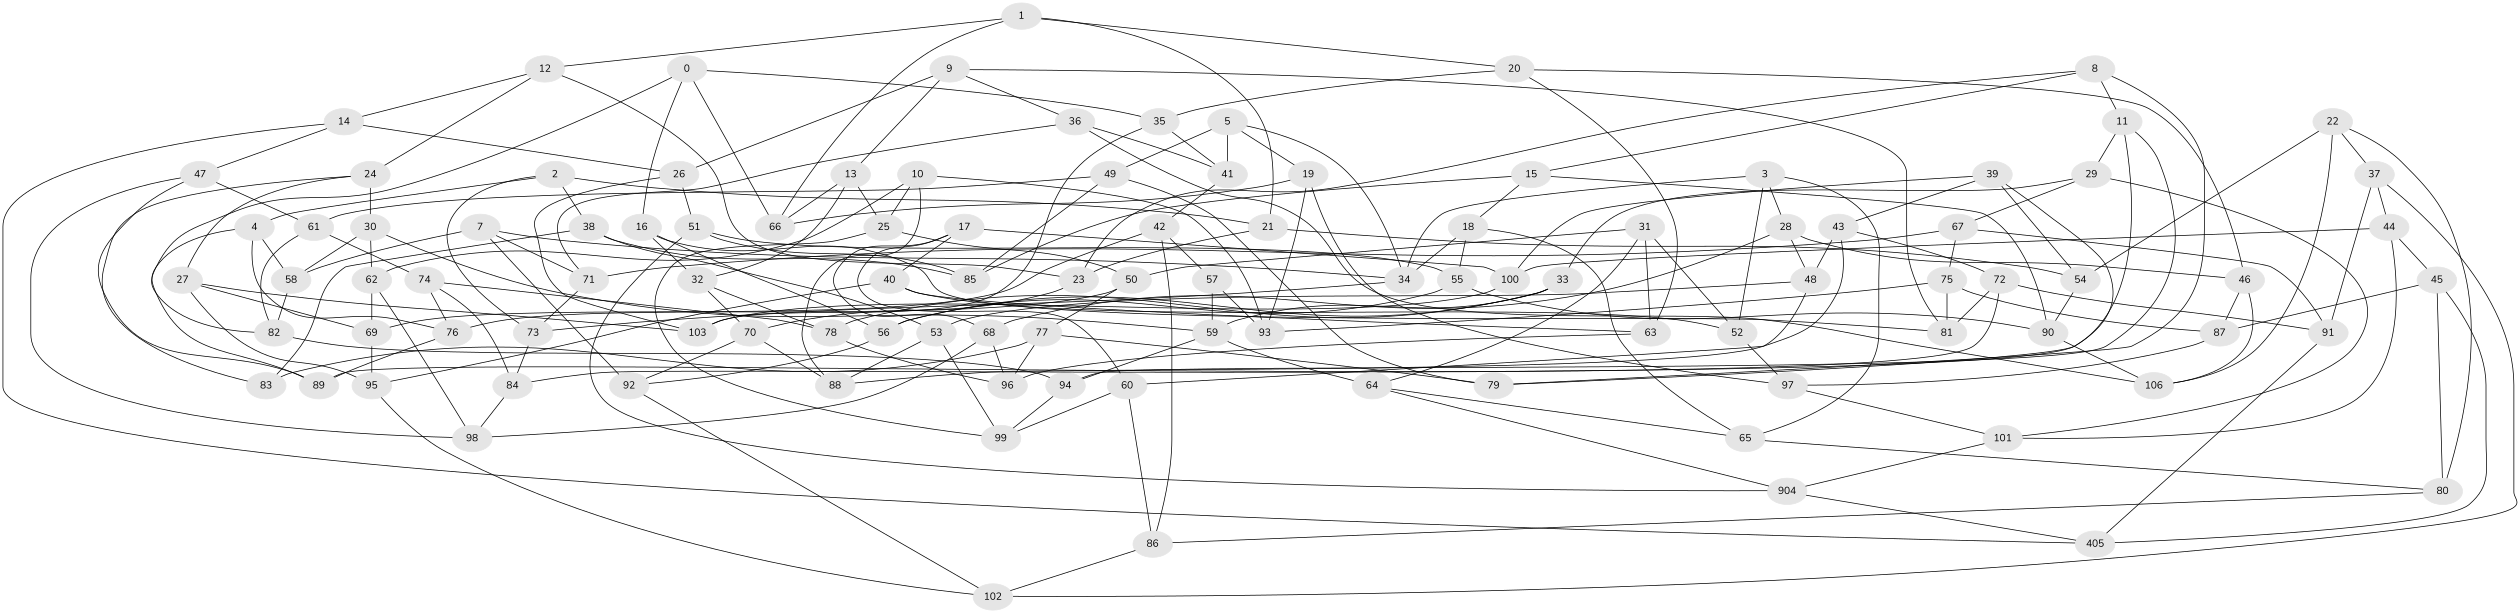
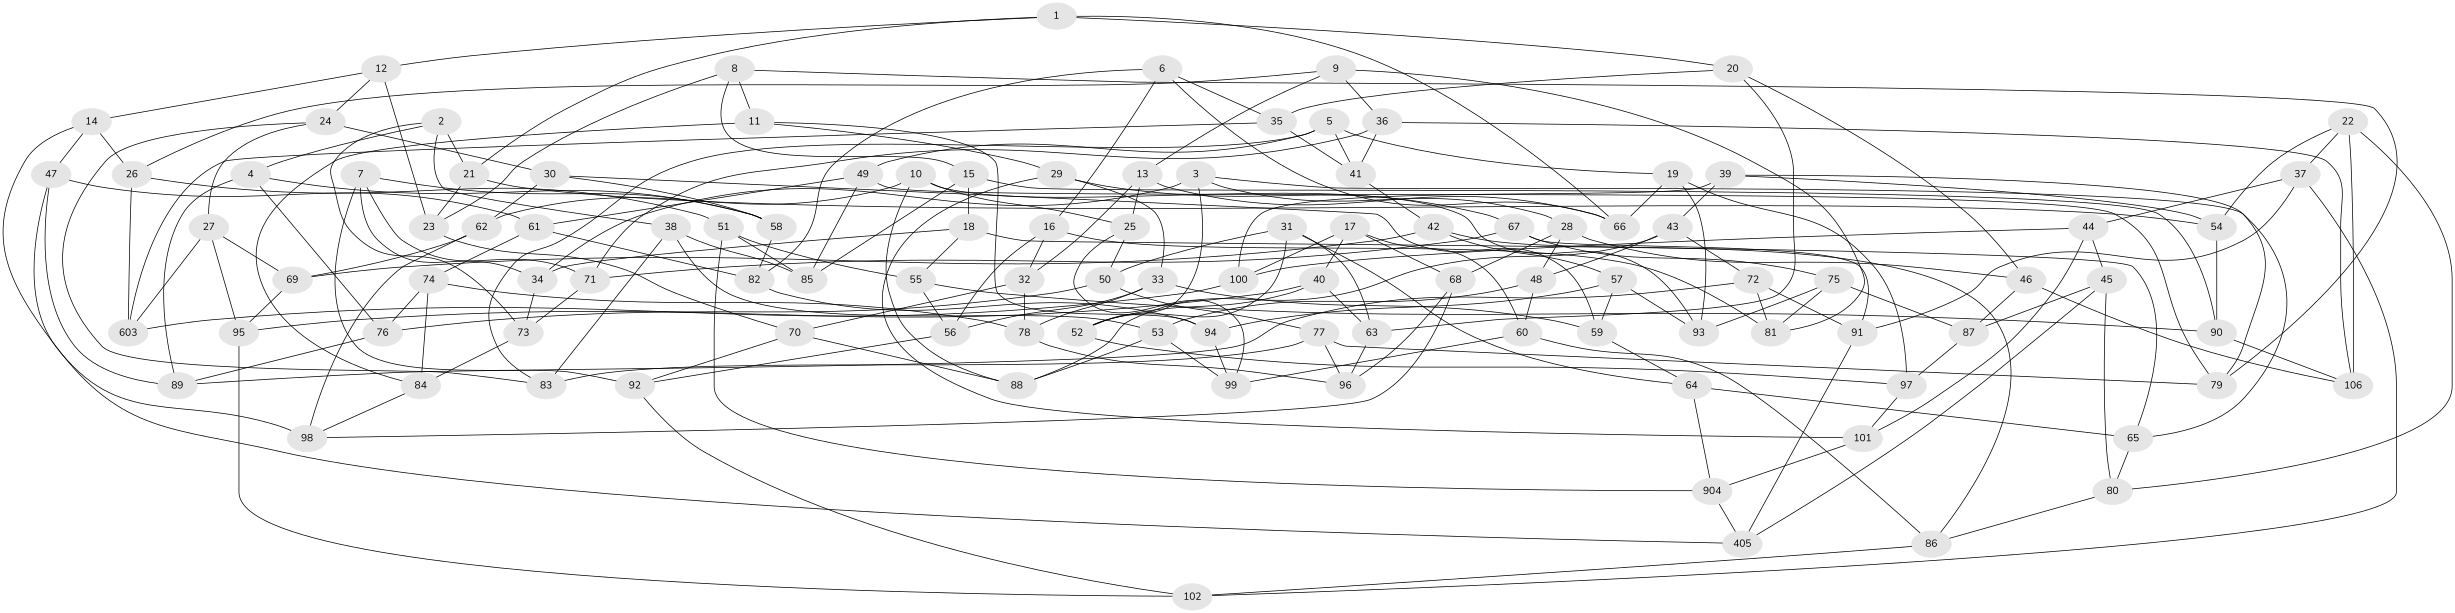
(687, 69) -> (1162, 69)
(1346, 171) -> (831, 145)
(697, 333) -> (128, 333)
(1122, 365) -> (1470, 304)
